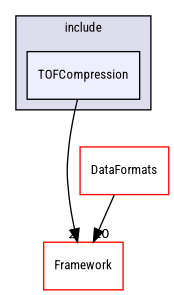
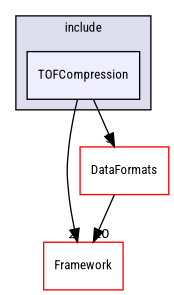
none -> (102, 118)
